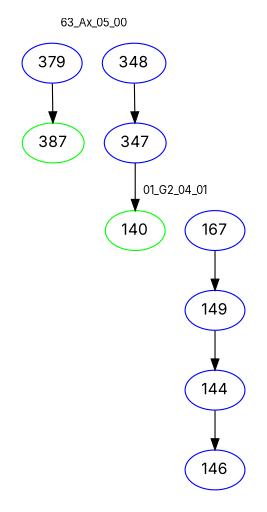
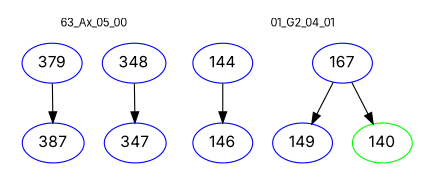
(53, 143) -> (53, 143)
(135, 187) -> (360, 98)
(215, 345) -> none
